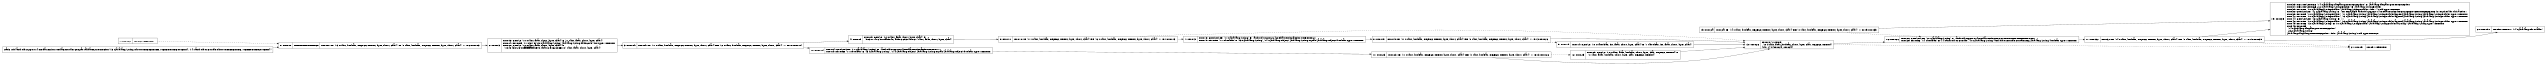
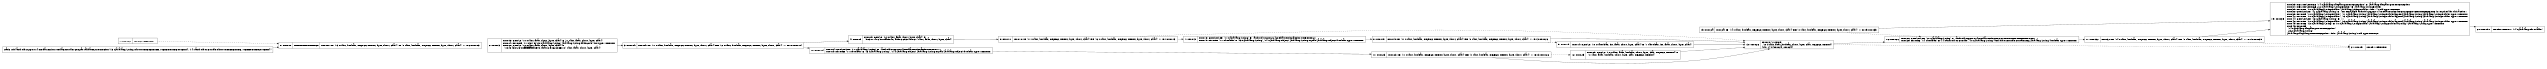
(2380, 40) -> (2472, 26)
(484, 45) -> none
